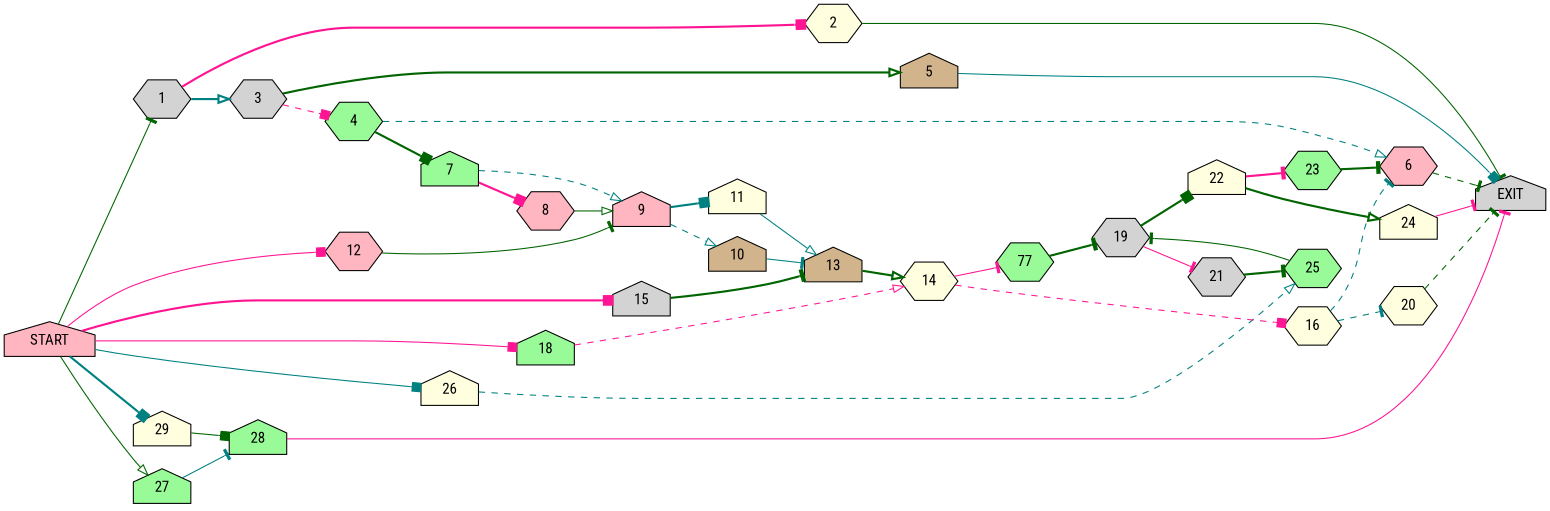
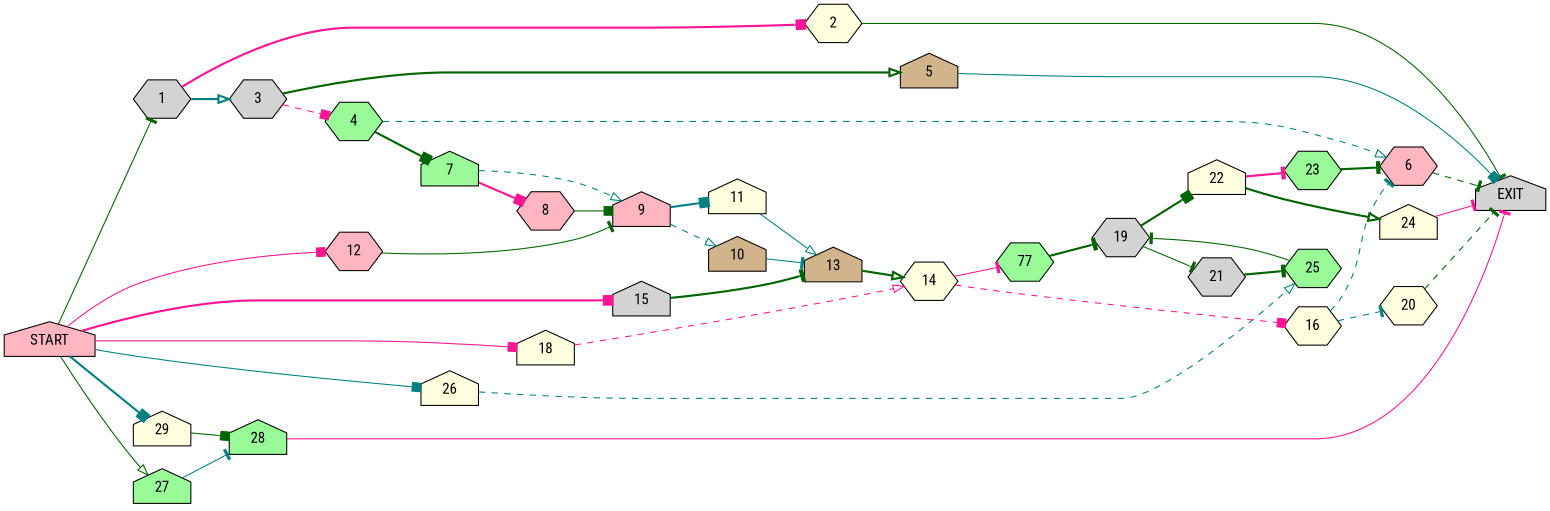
(588, 211) -> (588, 211)
(1166, 256) -> (1166, 256)
(546, 349) -> (546, 349)
